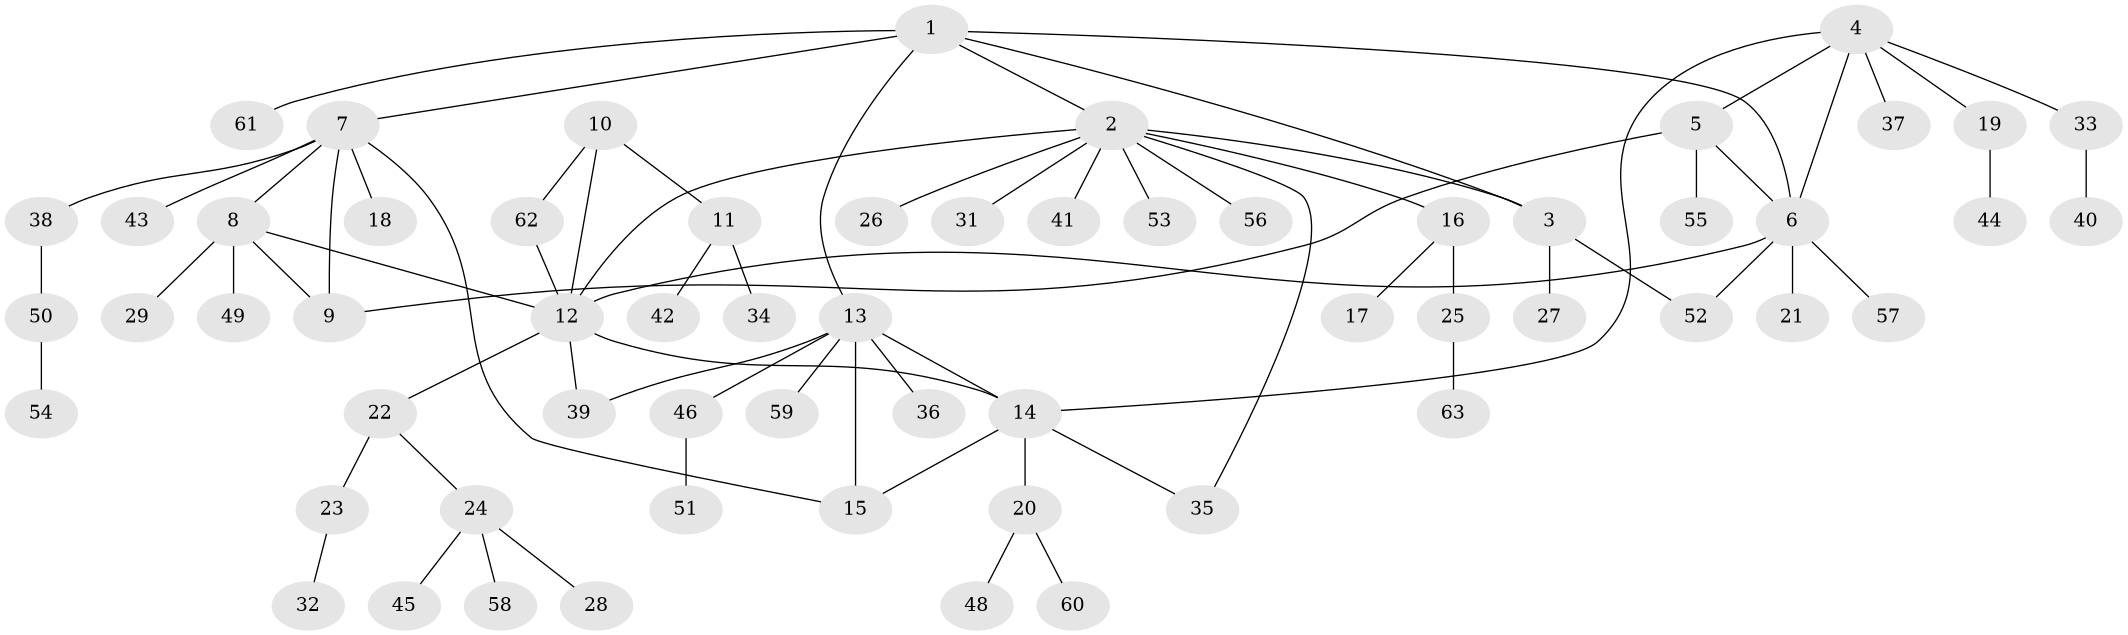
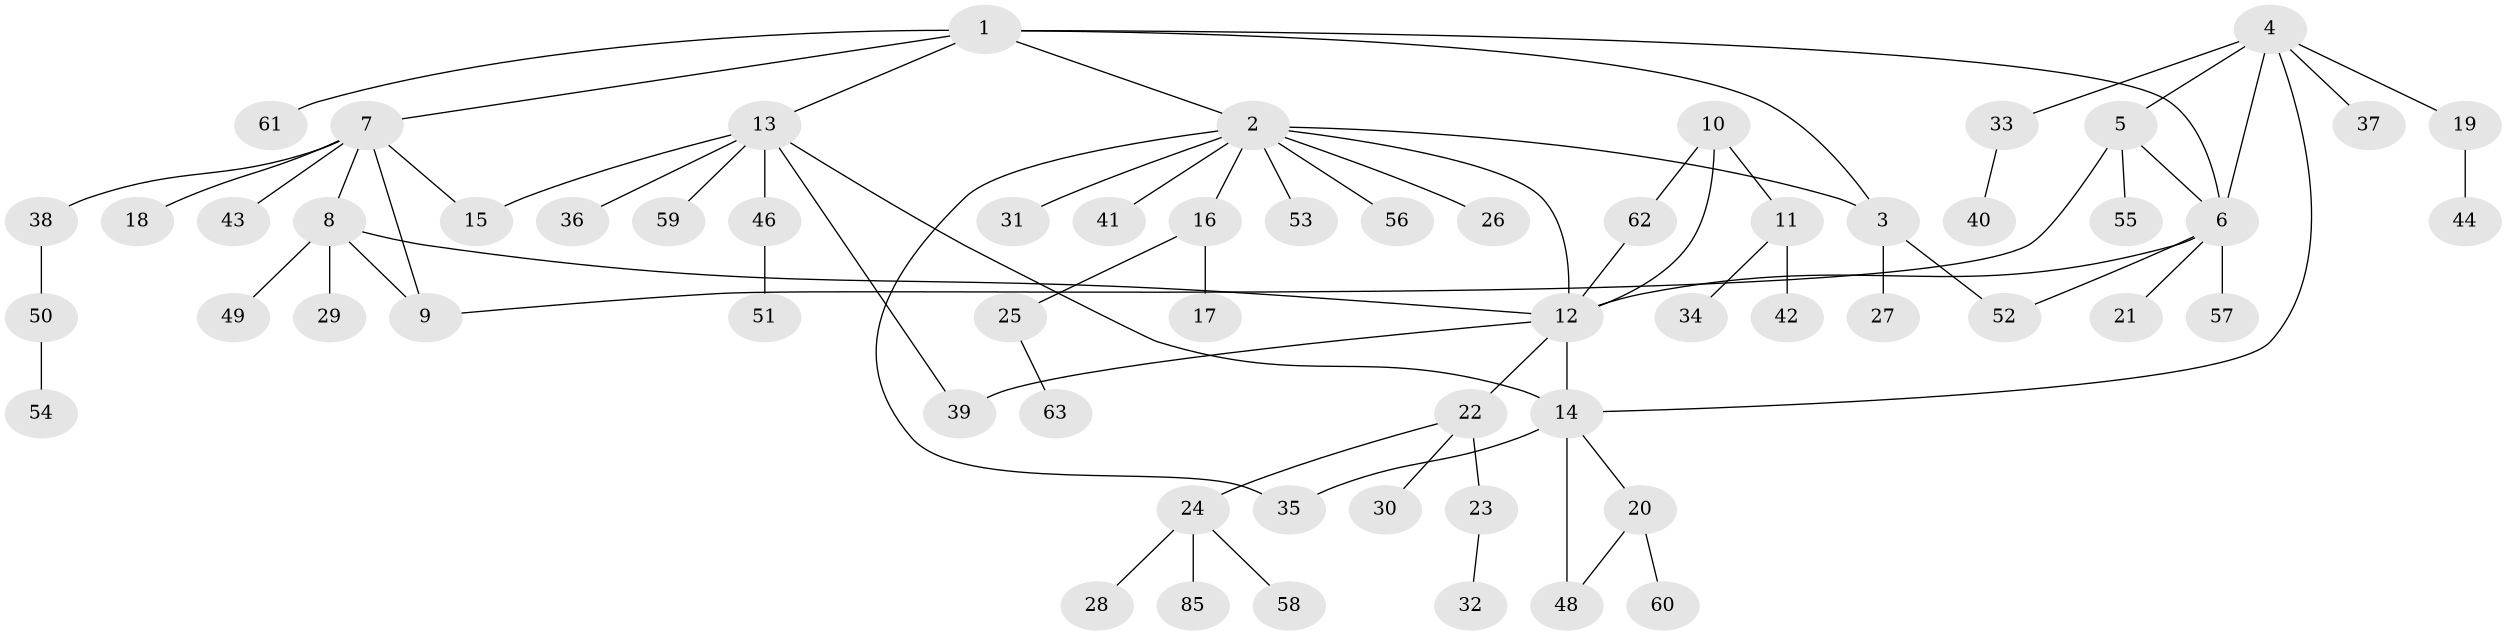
(941, 462) -> (1567, 510)
none -> (1385, 510)
(404, 606) -> (1193, 606)
